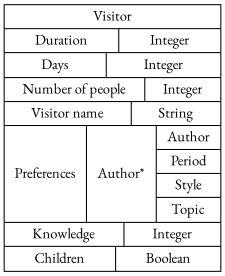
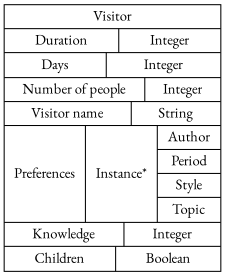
(121, 173) -> (121, 173)
